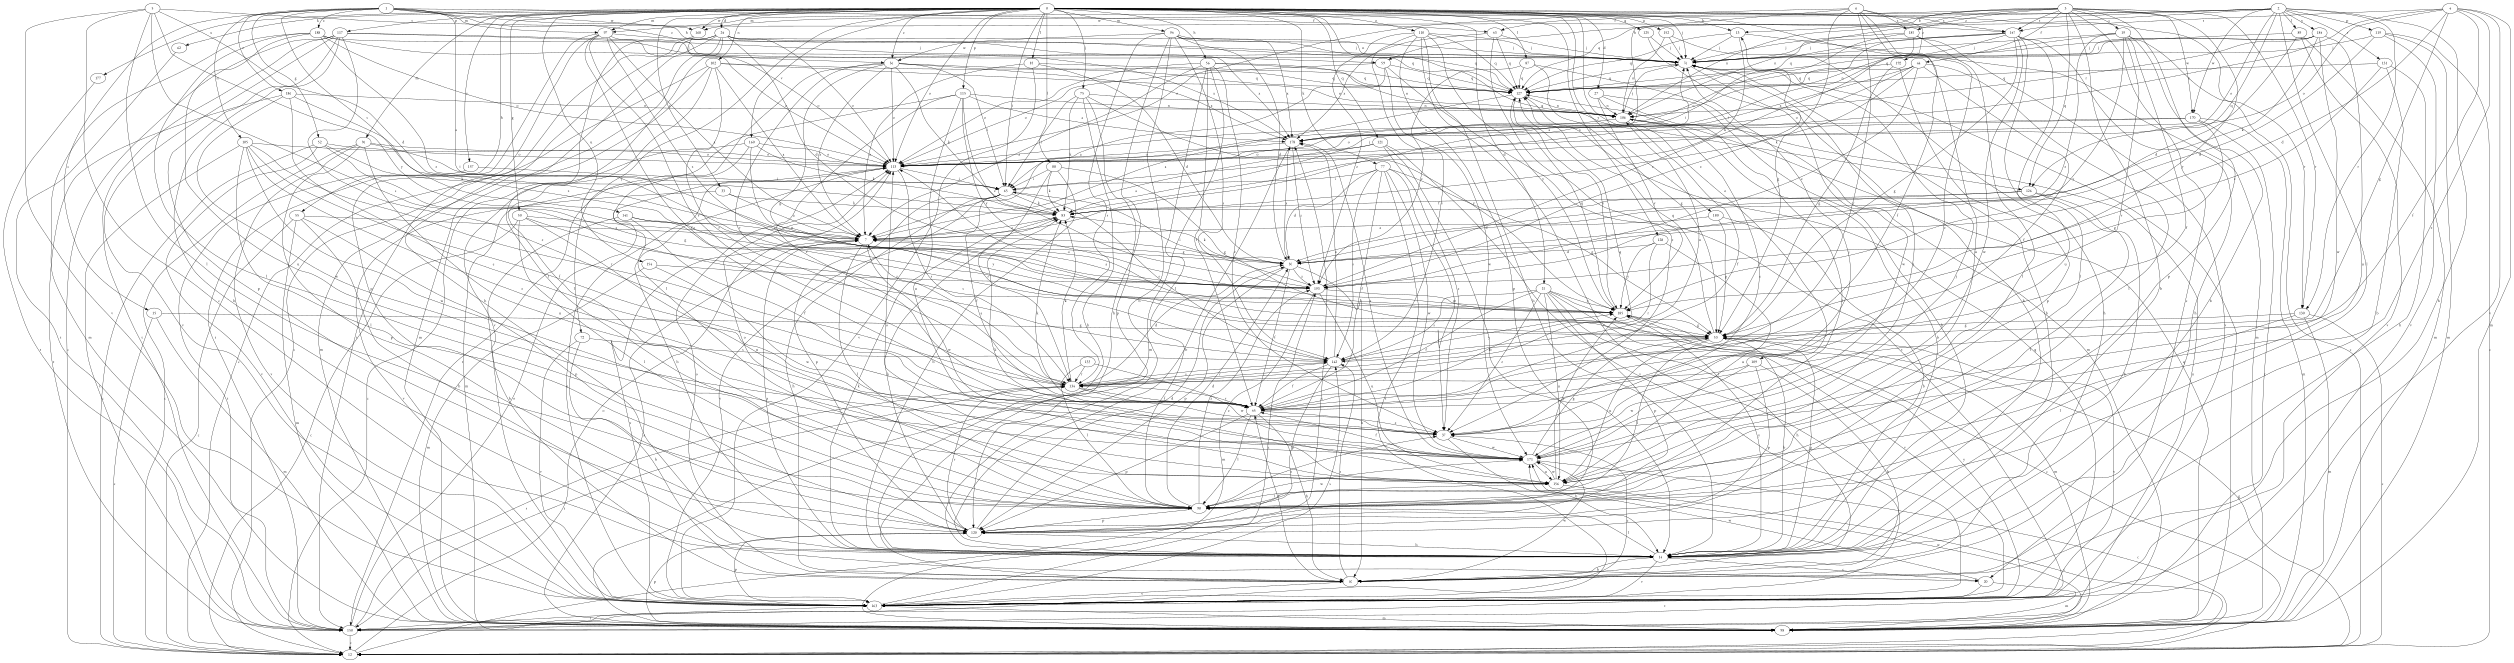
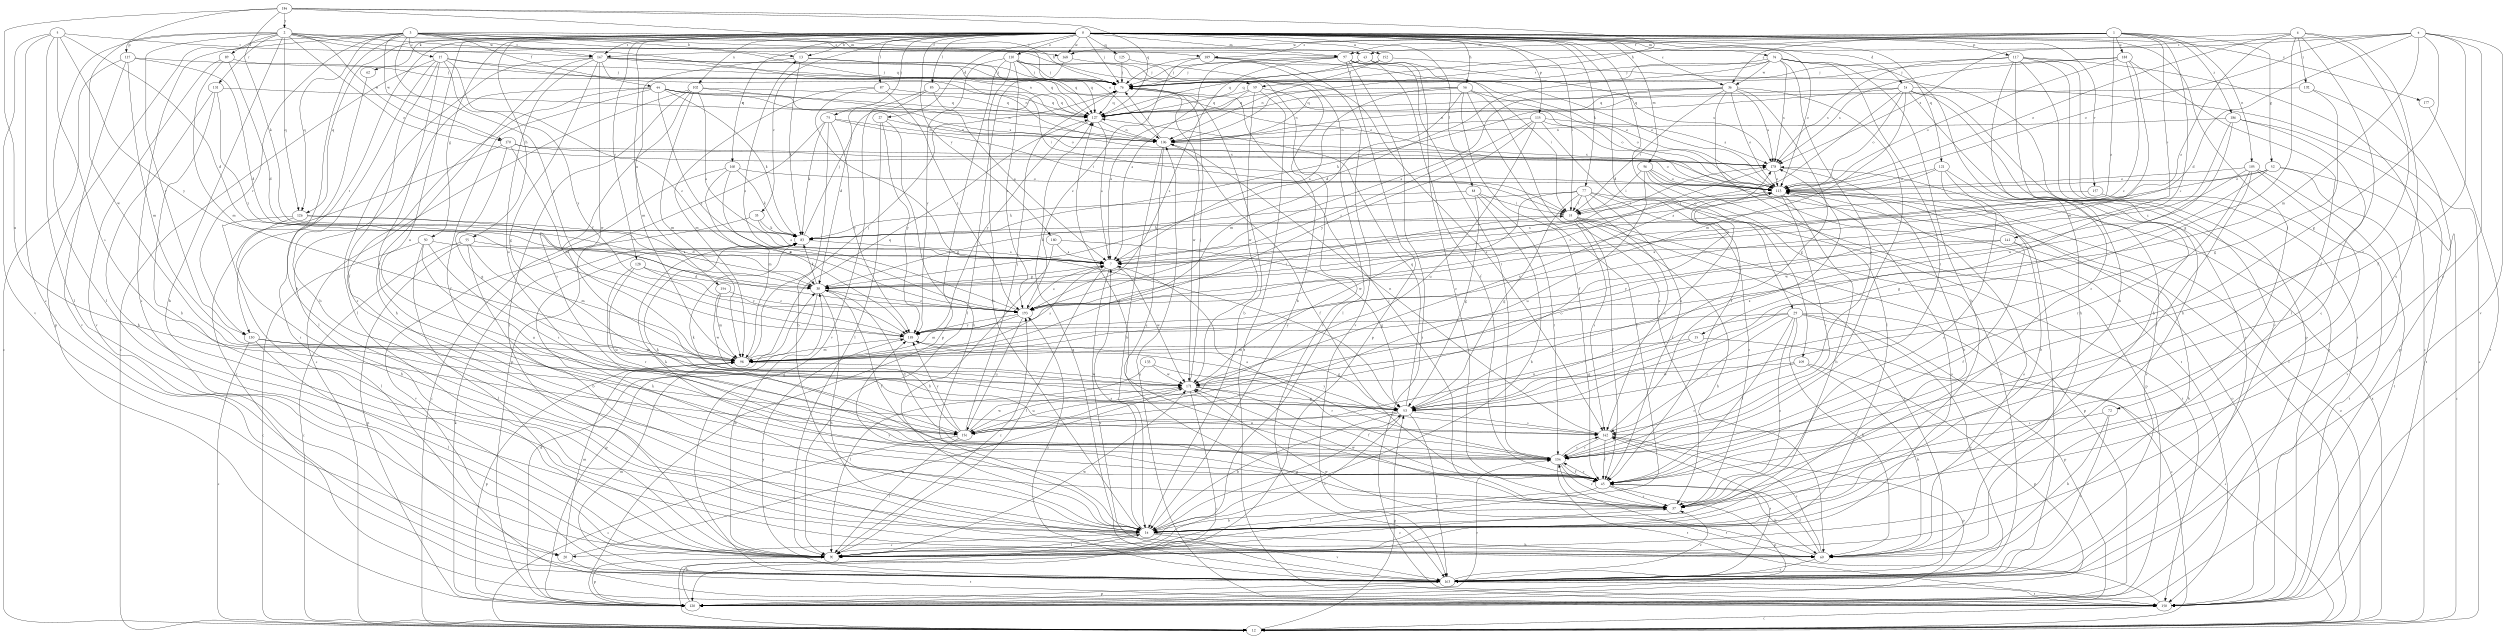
(2298, 20) -> (284, 19)
(1157, 39) -> (1608, 109)
(1576, 195) -> none
(784, 373) -> (795, 459)
(732, 396) -> none
